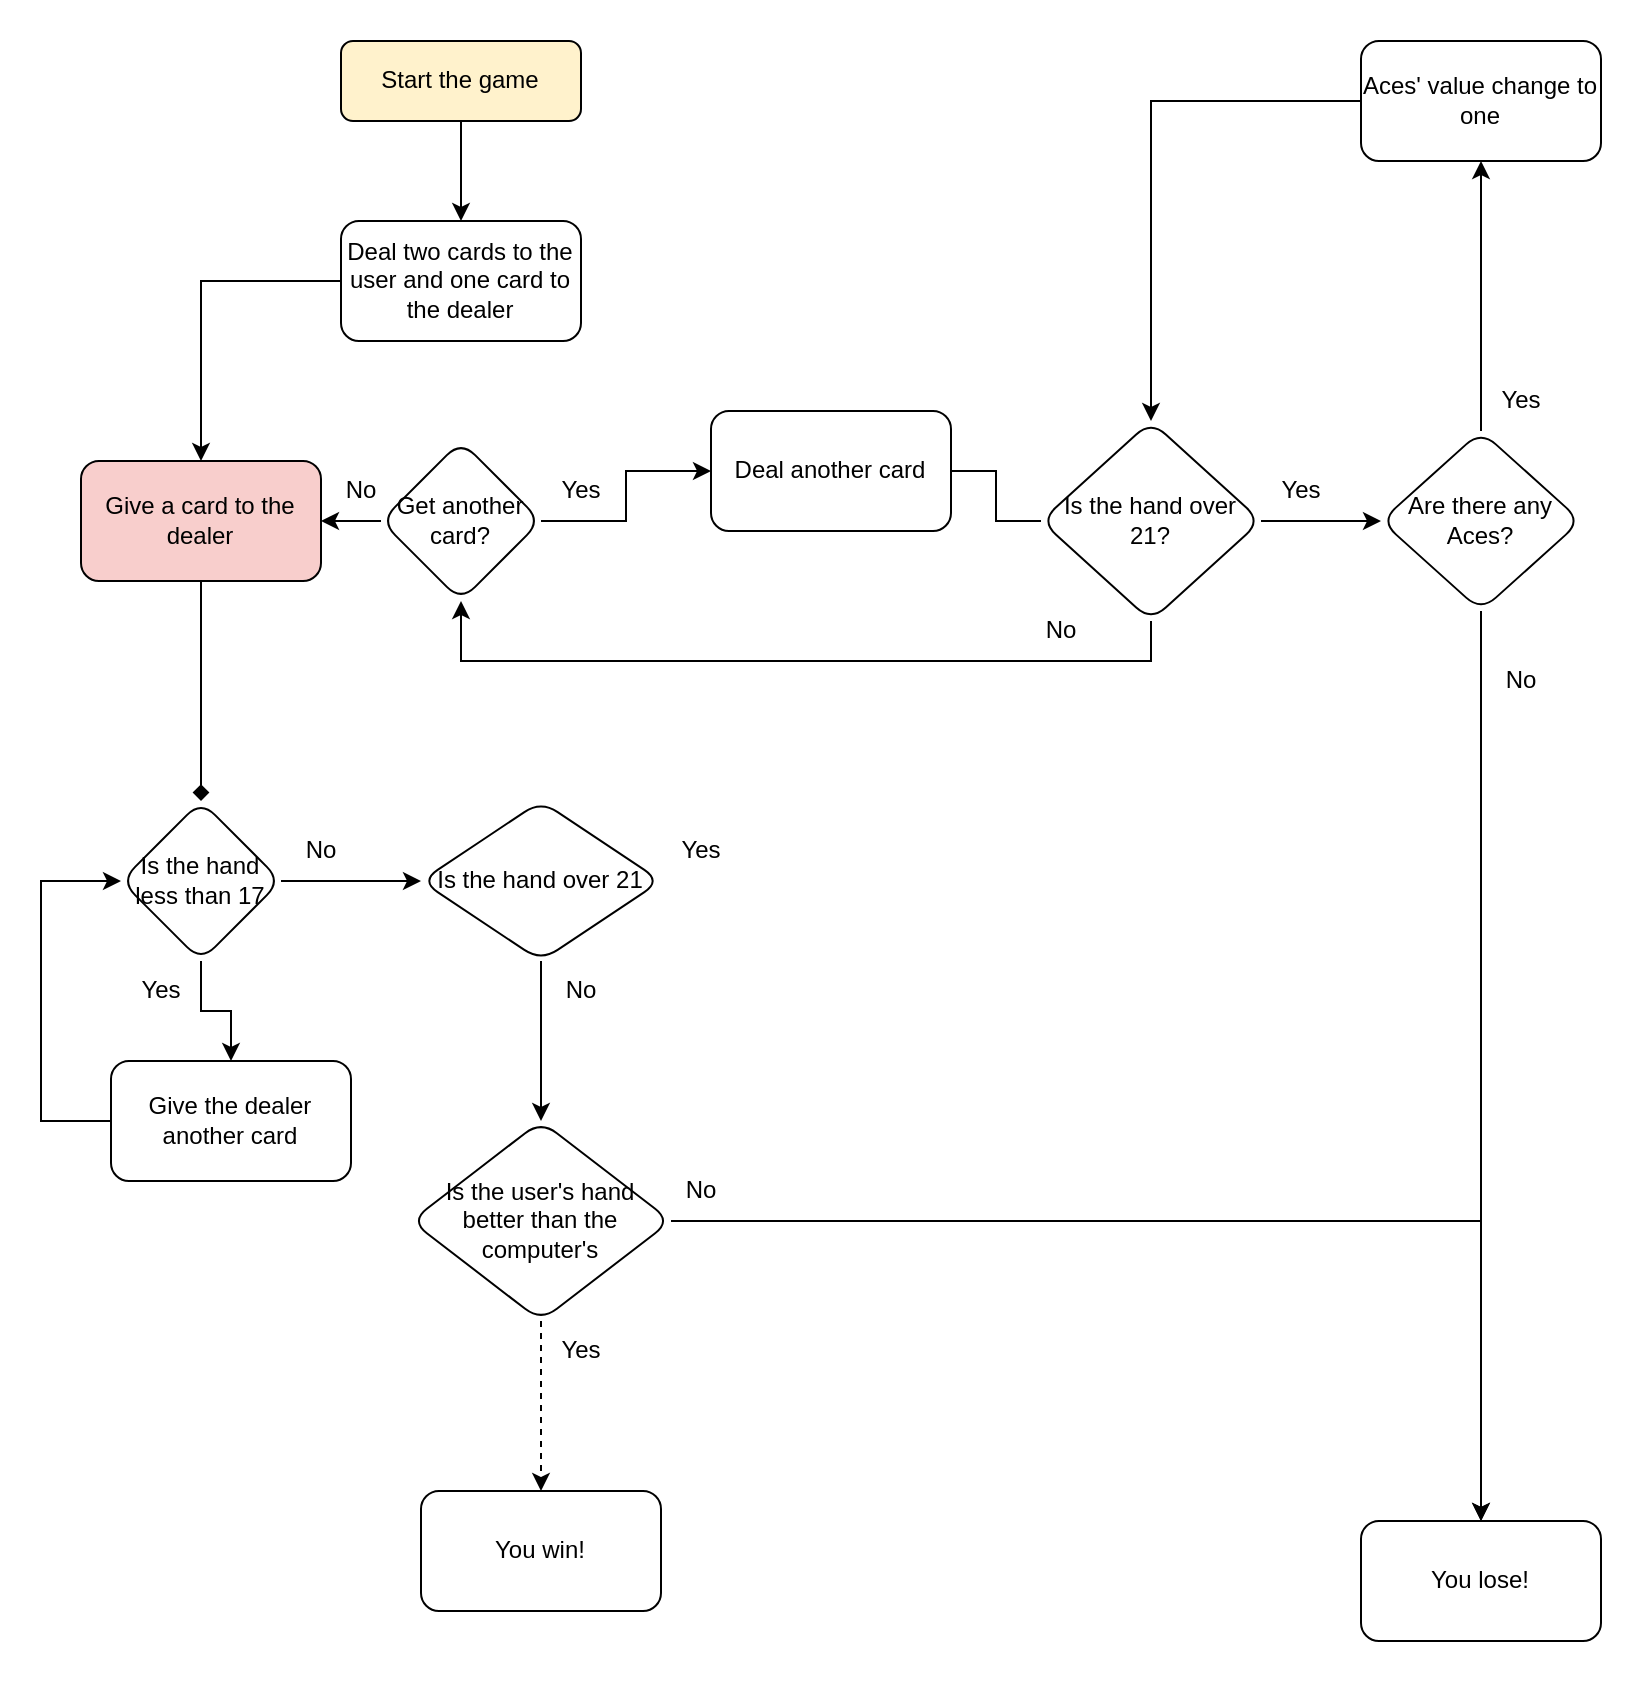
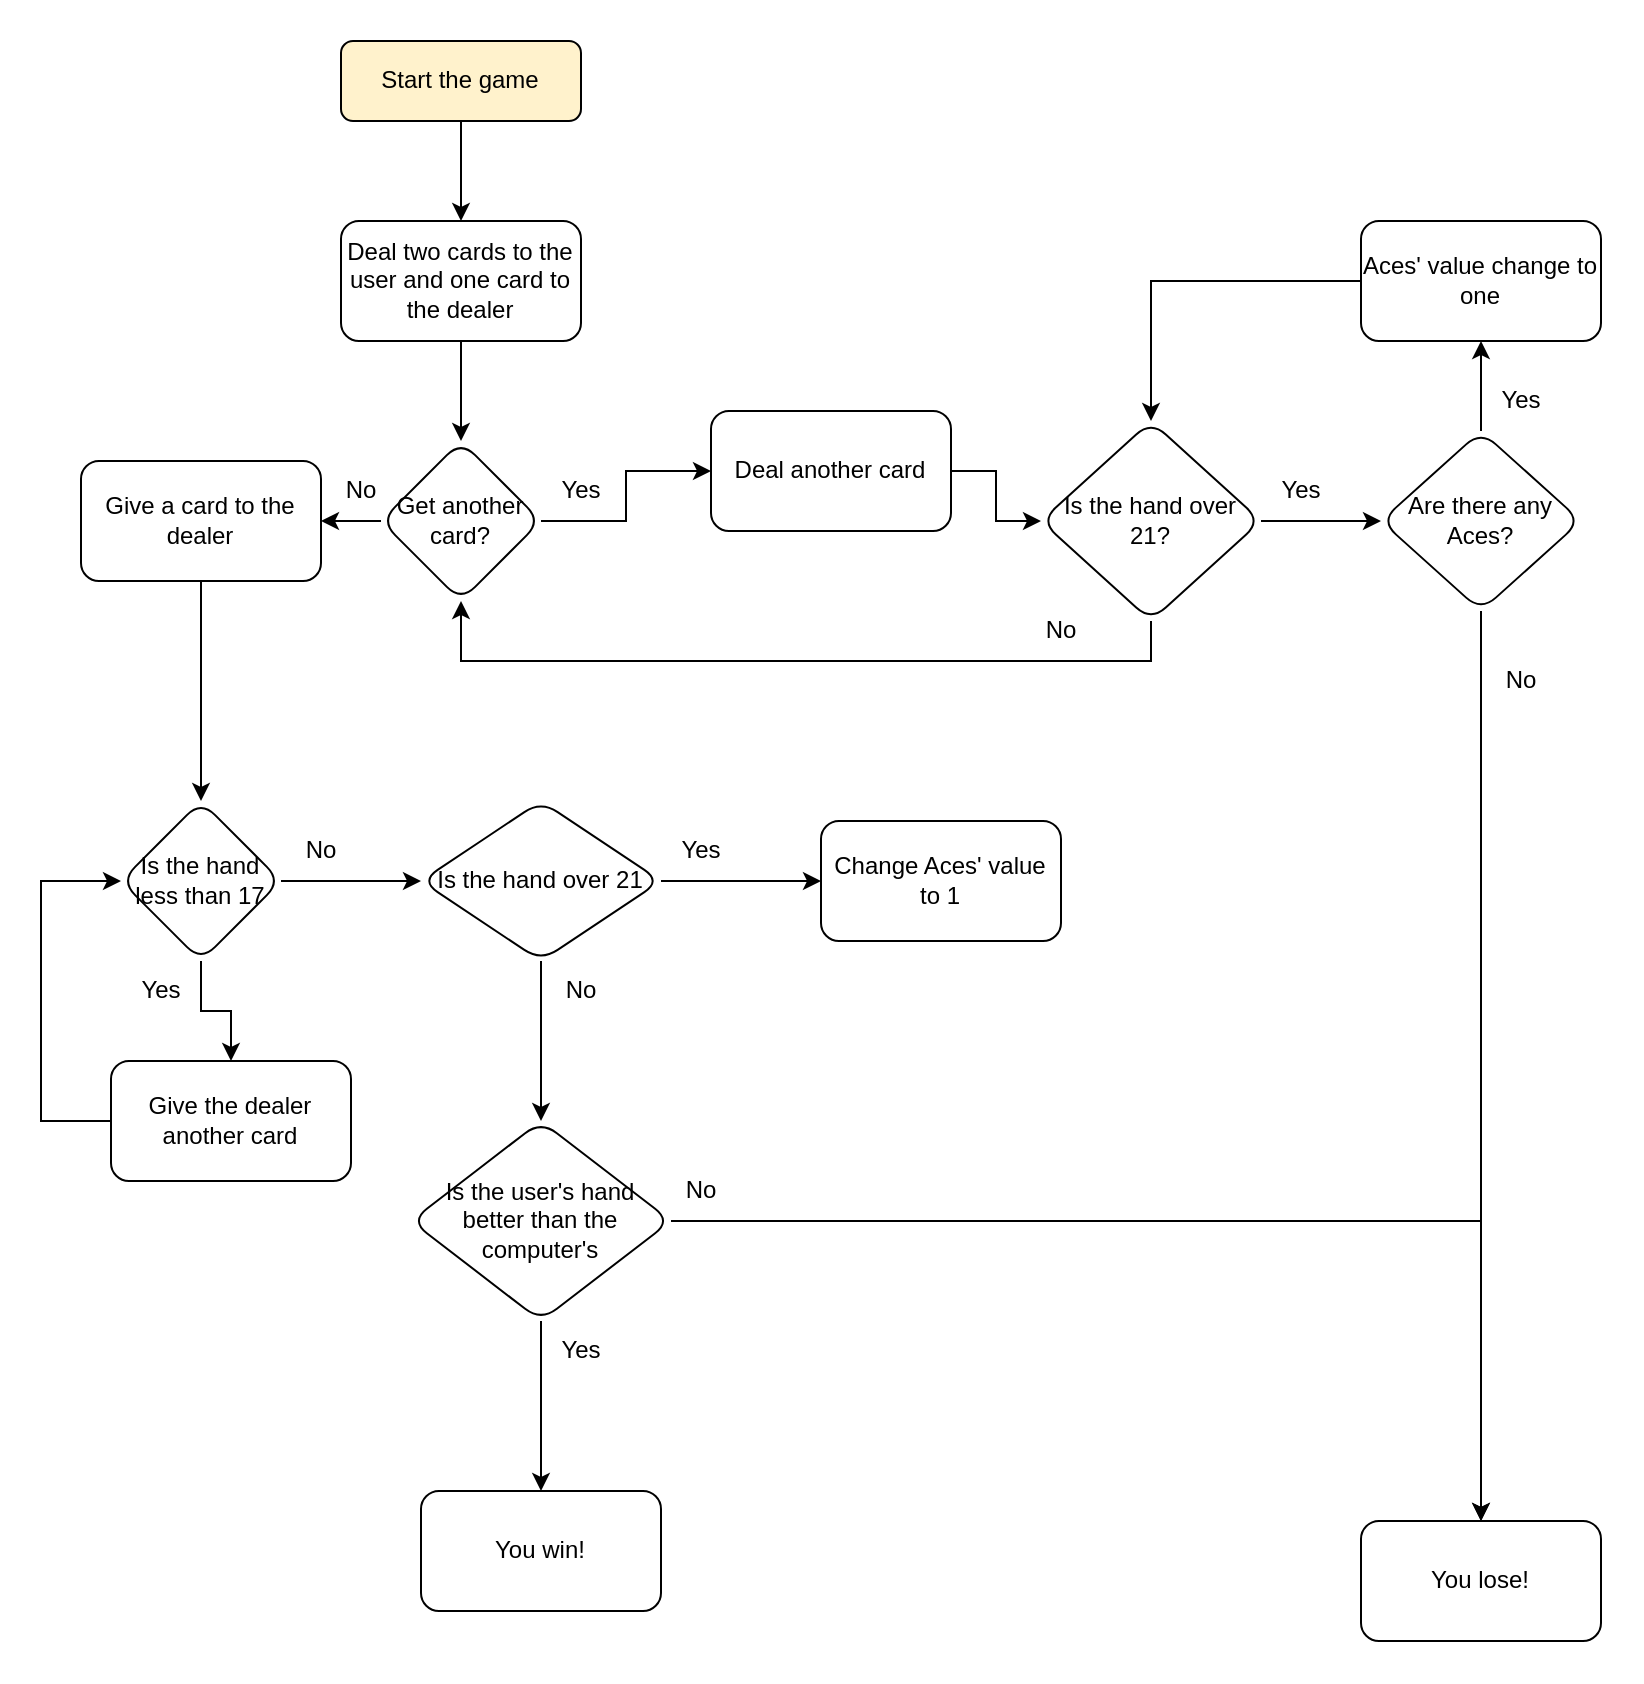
(1481, 101) -> (1481, 281)
(201, 294) -> (461, 384)
(201, 521) -> (201, 521)
(1032, 521) -> (1026, 521)
(201, 785) -> (201, 786)
none -> (734, 881)
none -> (941, 881)
(541, 1401) -> (541, 1401)
